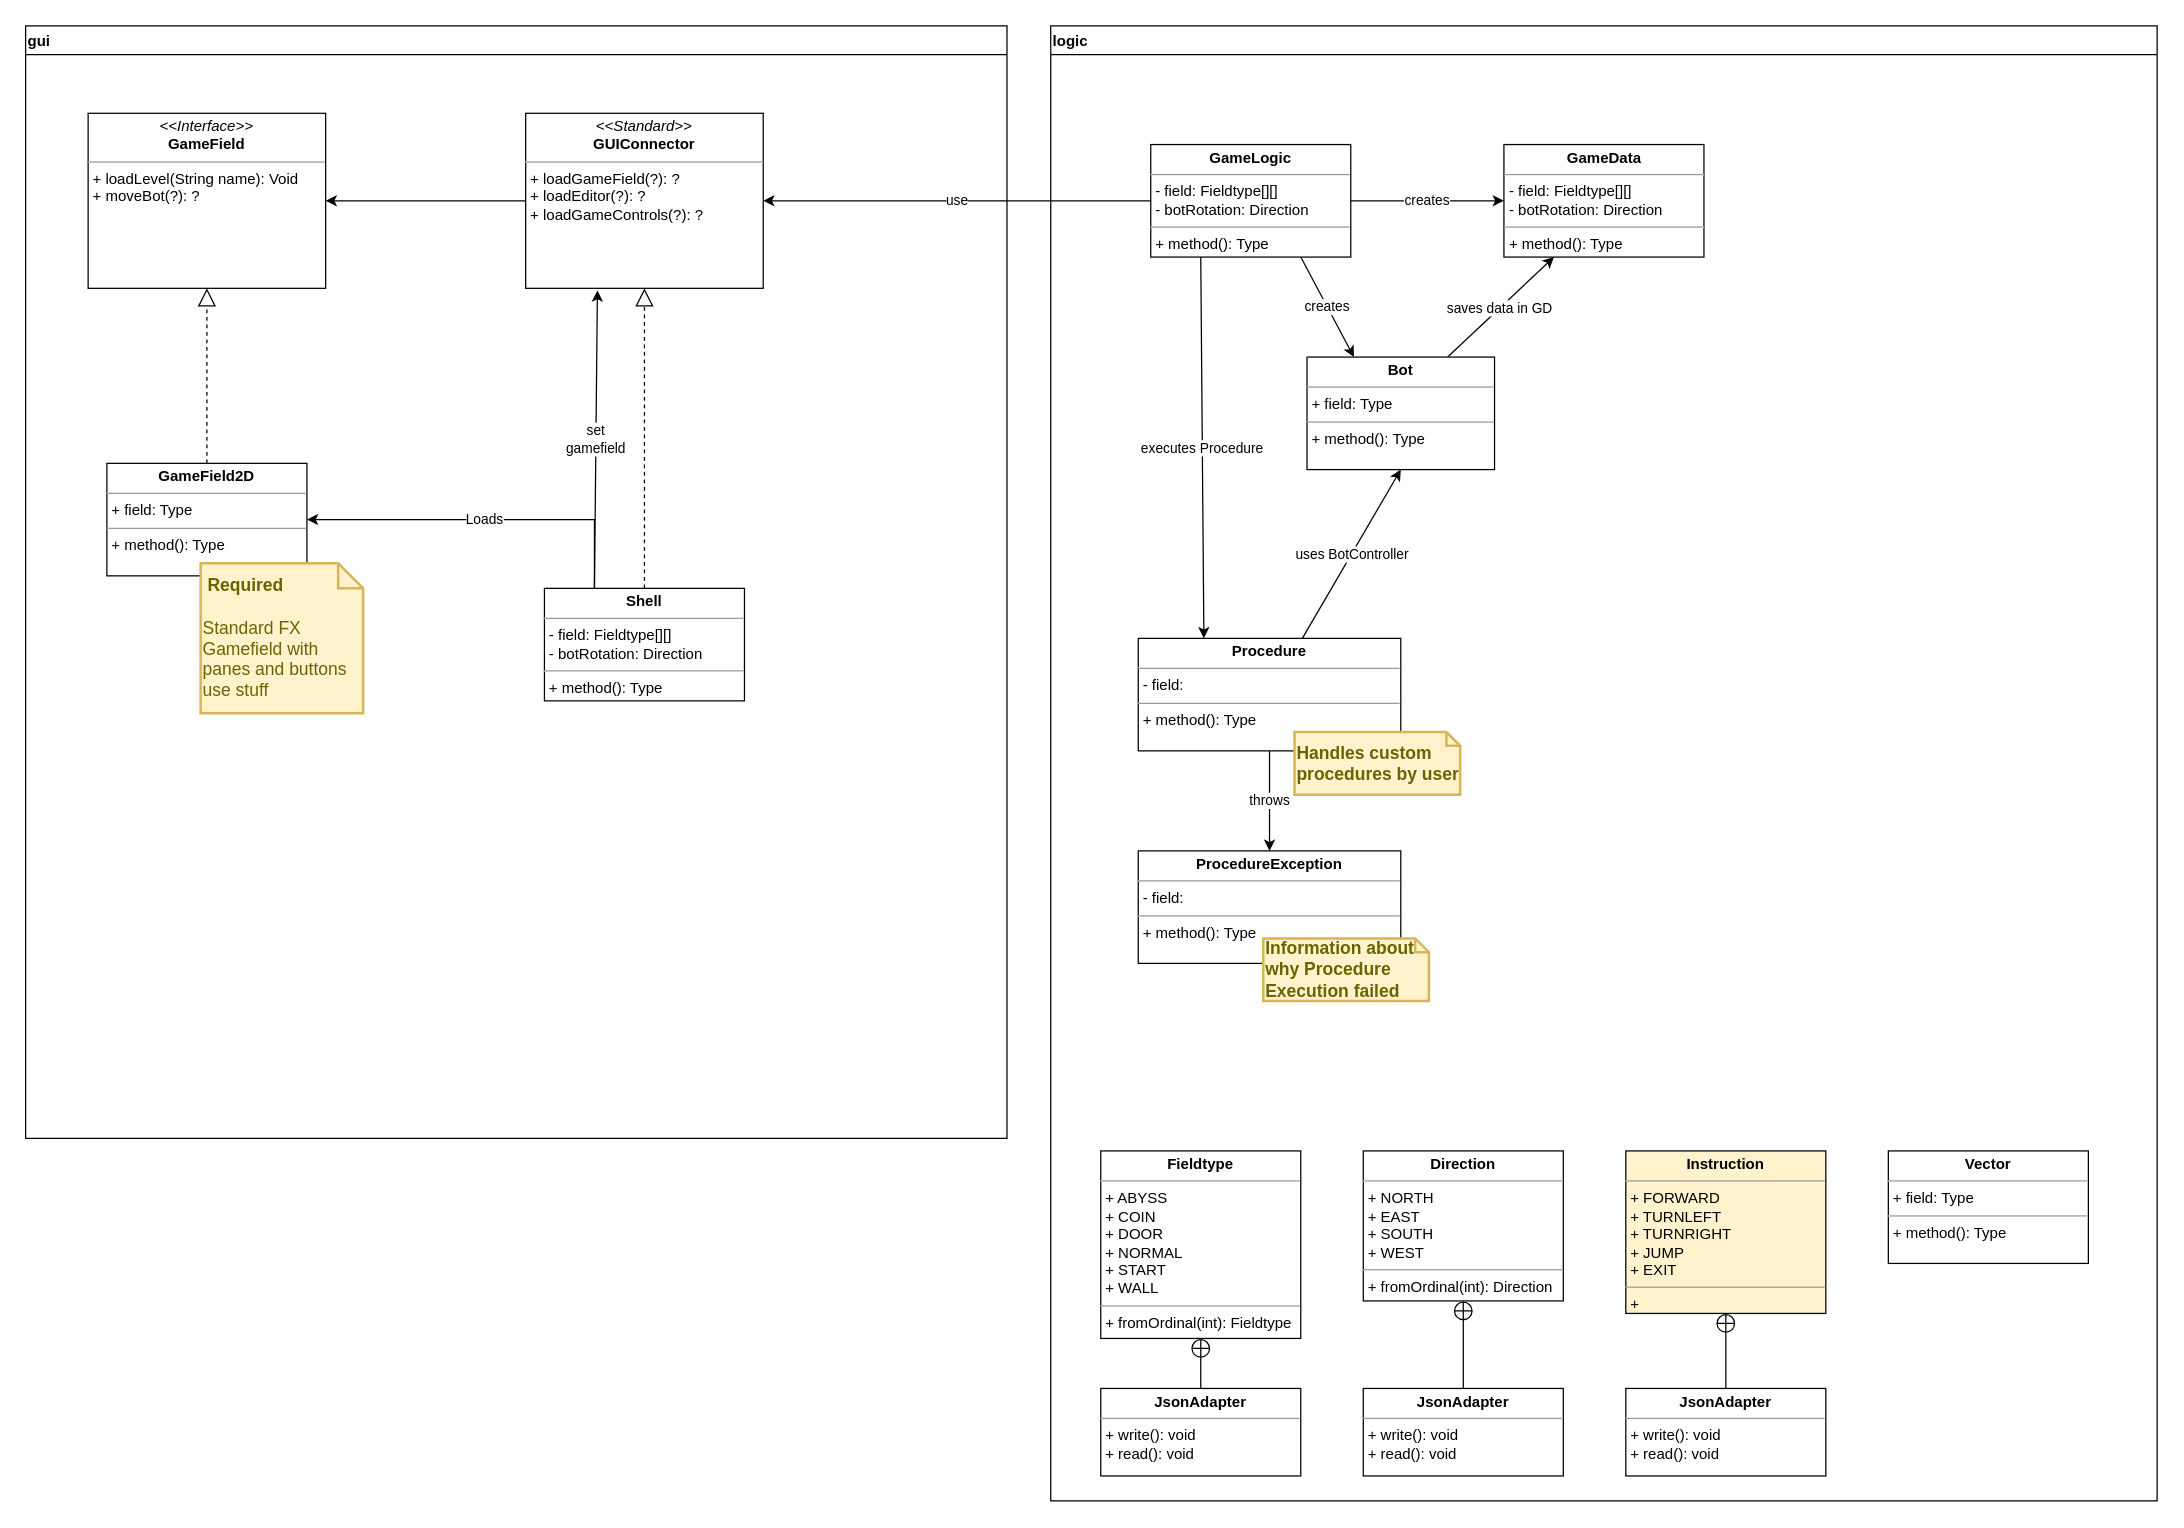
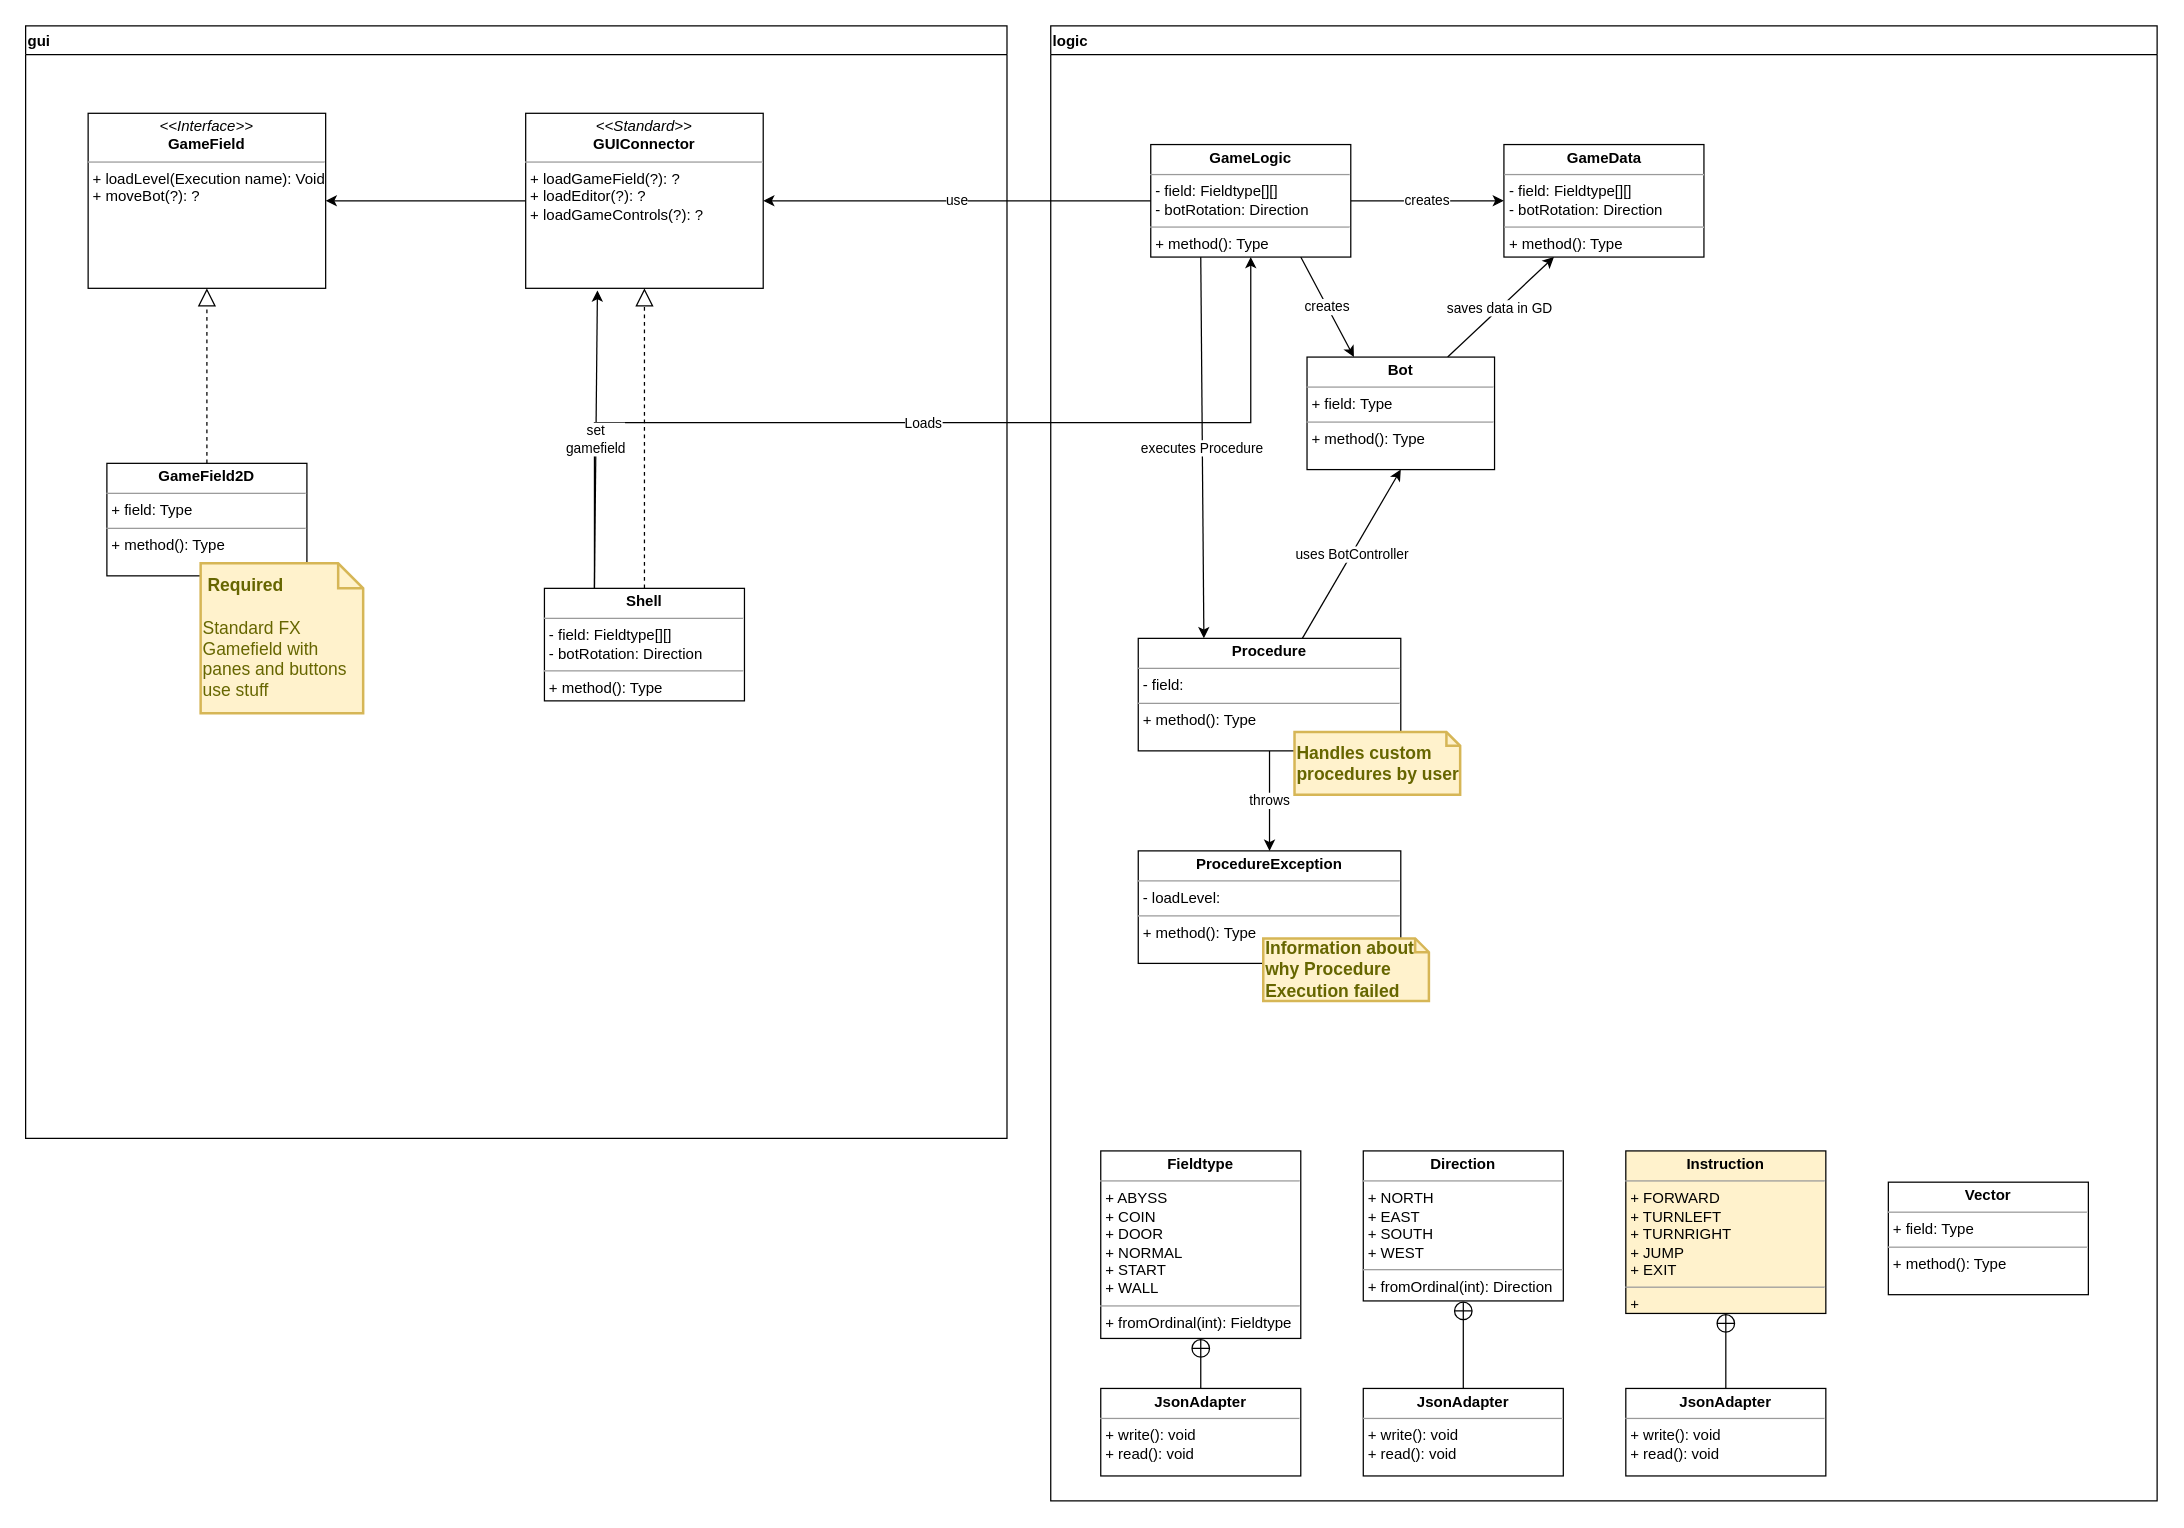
(199, 149) -> (211, 149)
(454, 519) -> (1003, 423)
(1212, 878) -> (1212, 878)
(1988, 1207) -> (1988, 1238)
